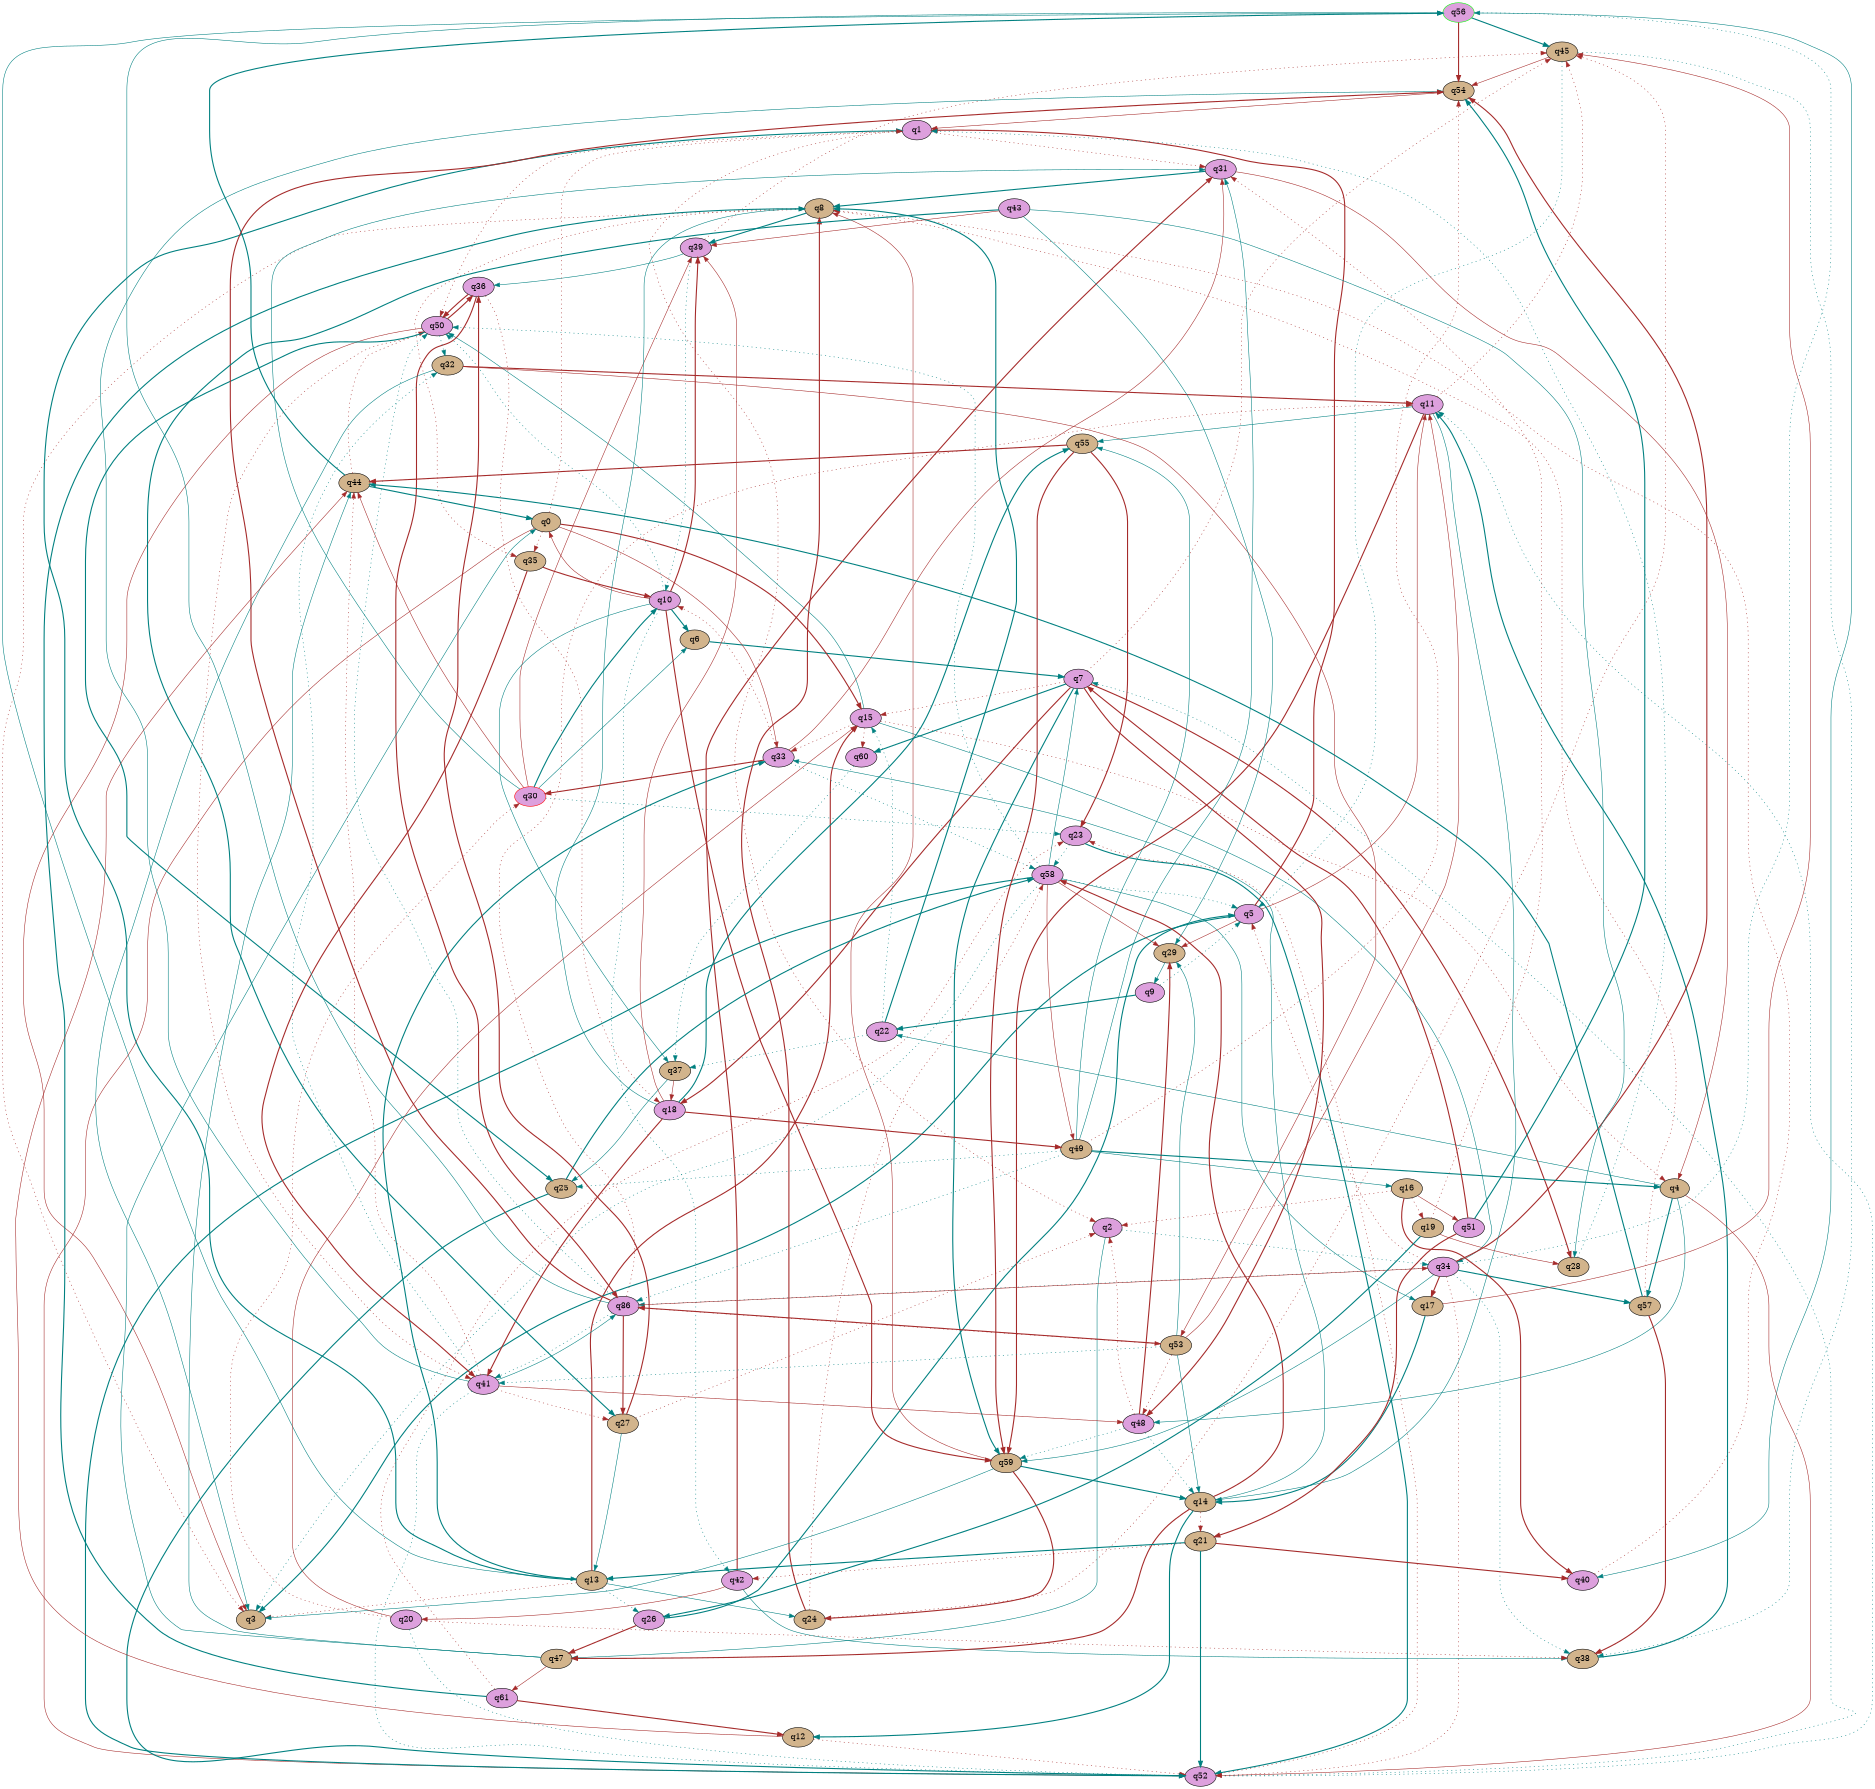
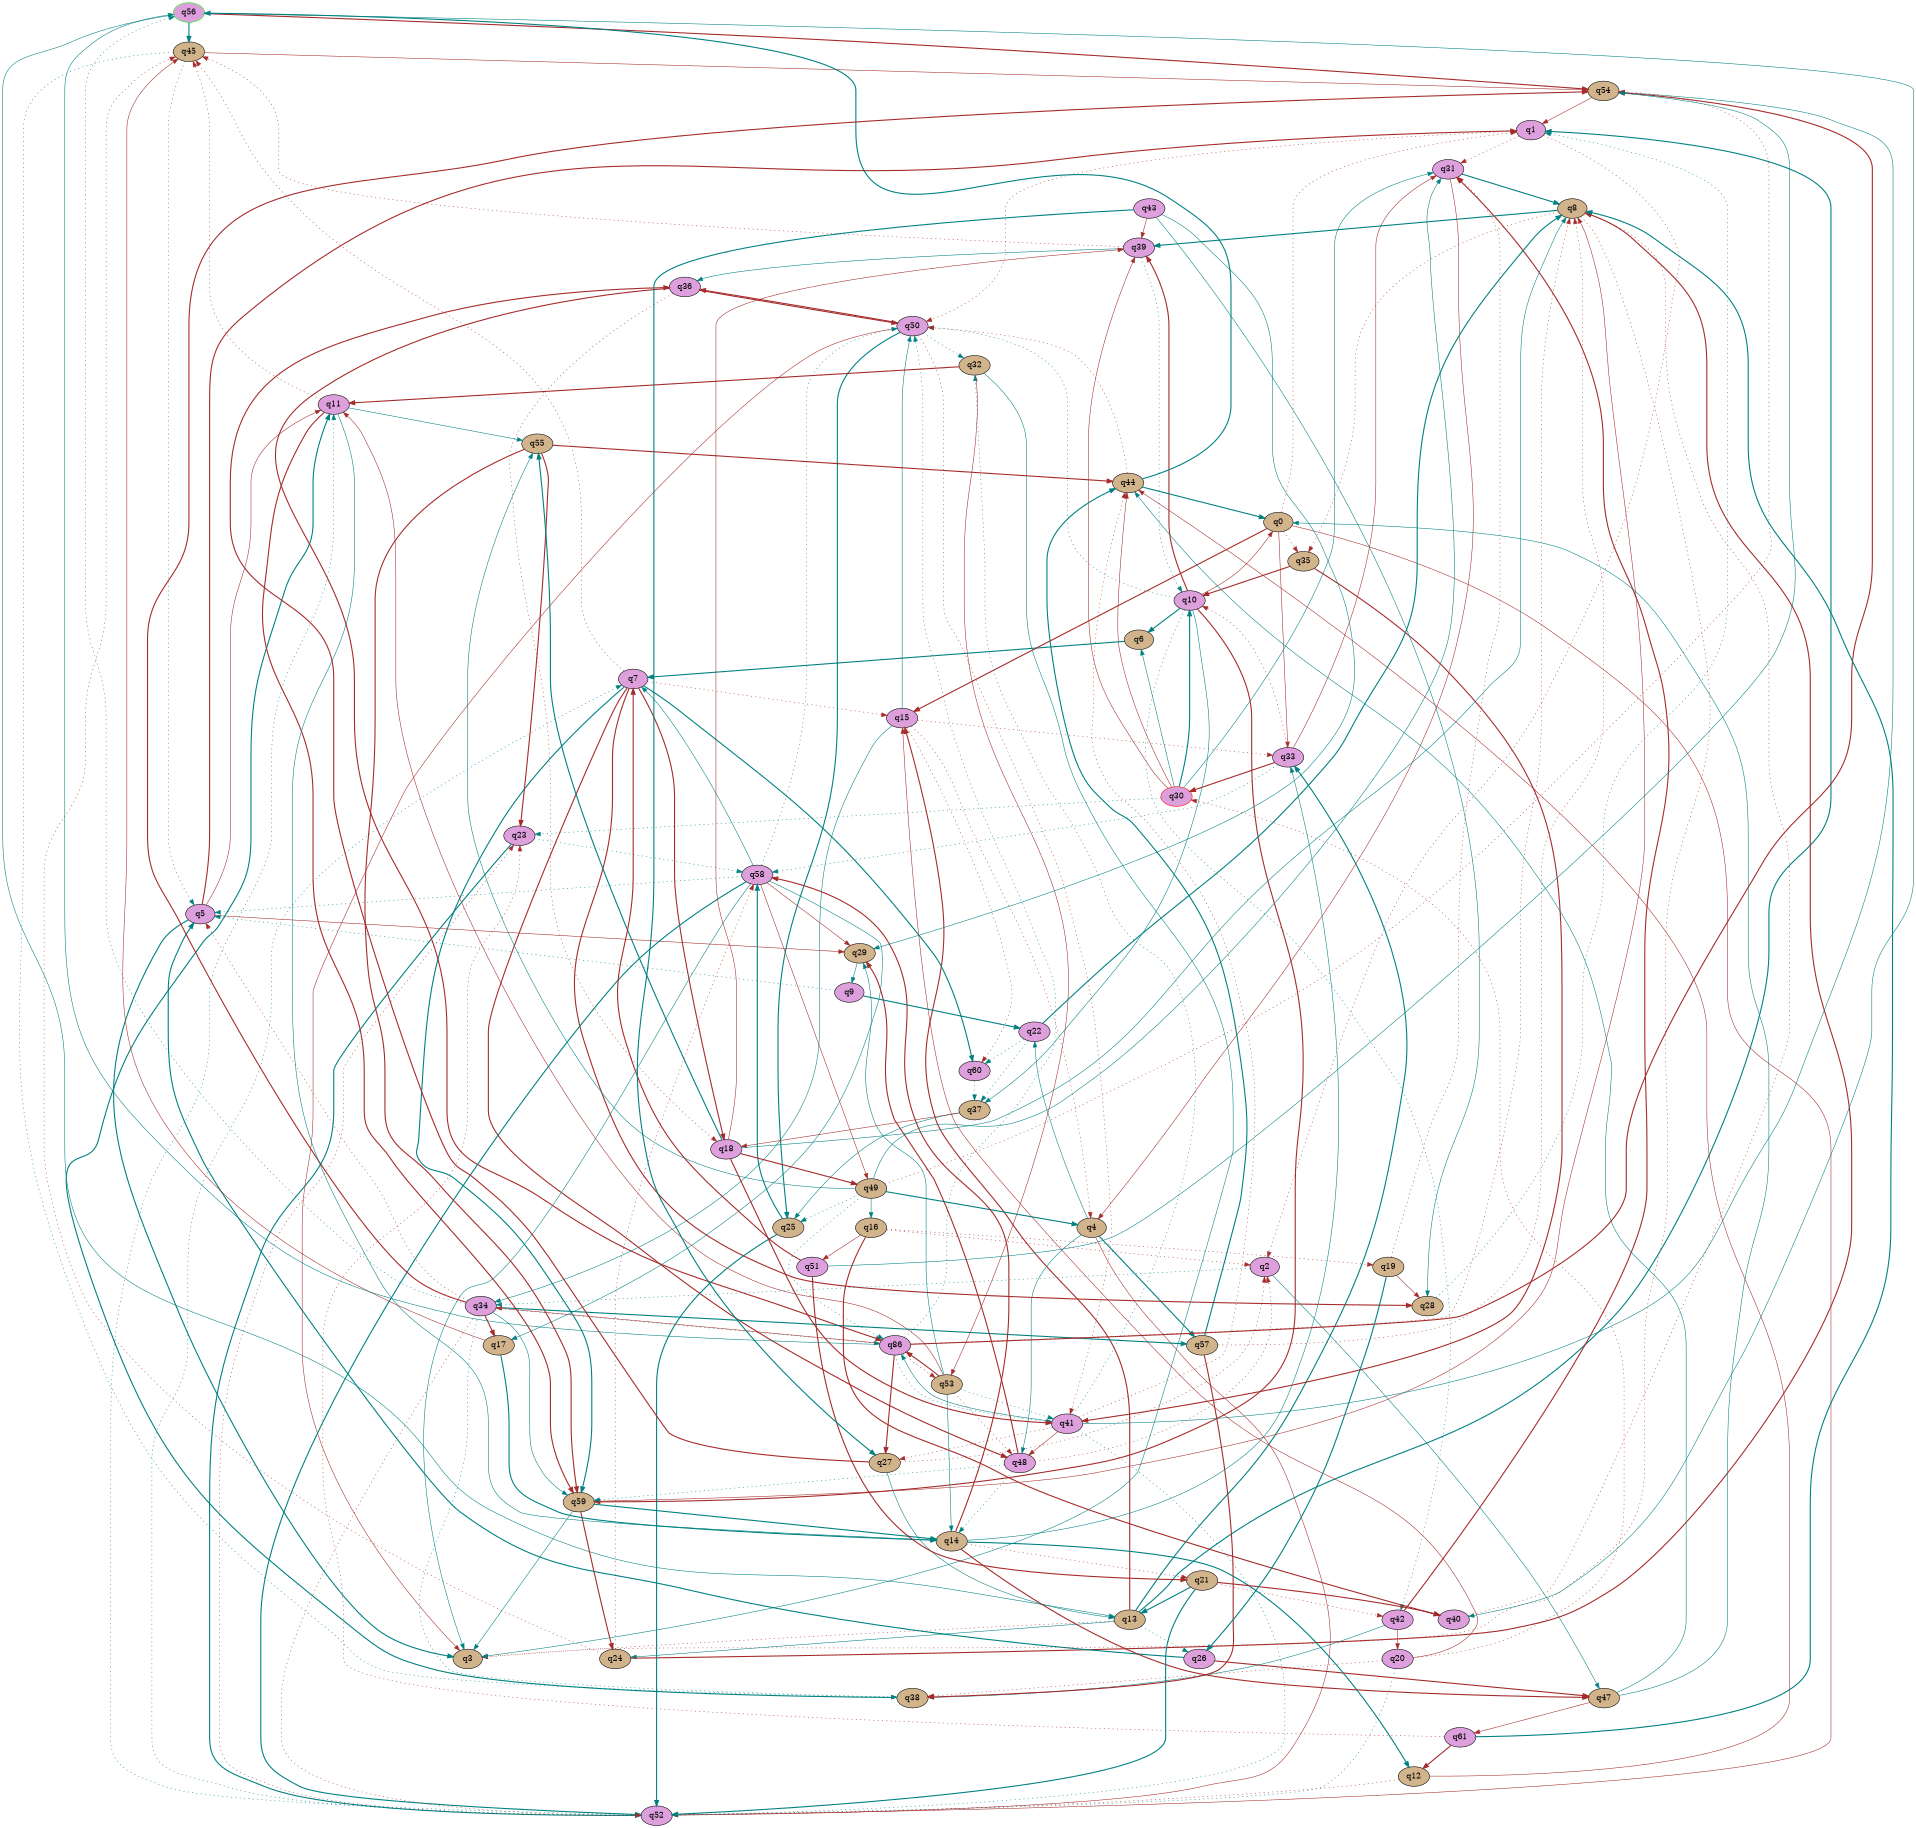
(621, 558) -> (1520, 1042)
(1645, 660) -> (1608, 830)
(892, 876) -> (1007, 1050)
(620, 1203) -> (519, 1251)
